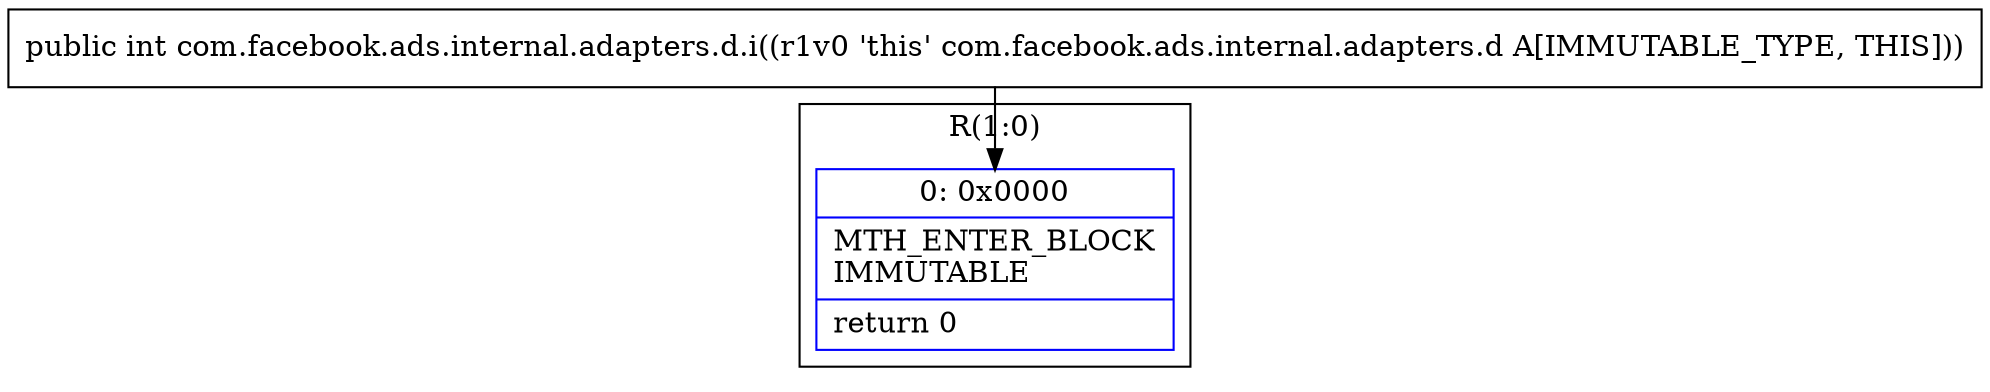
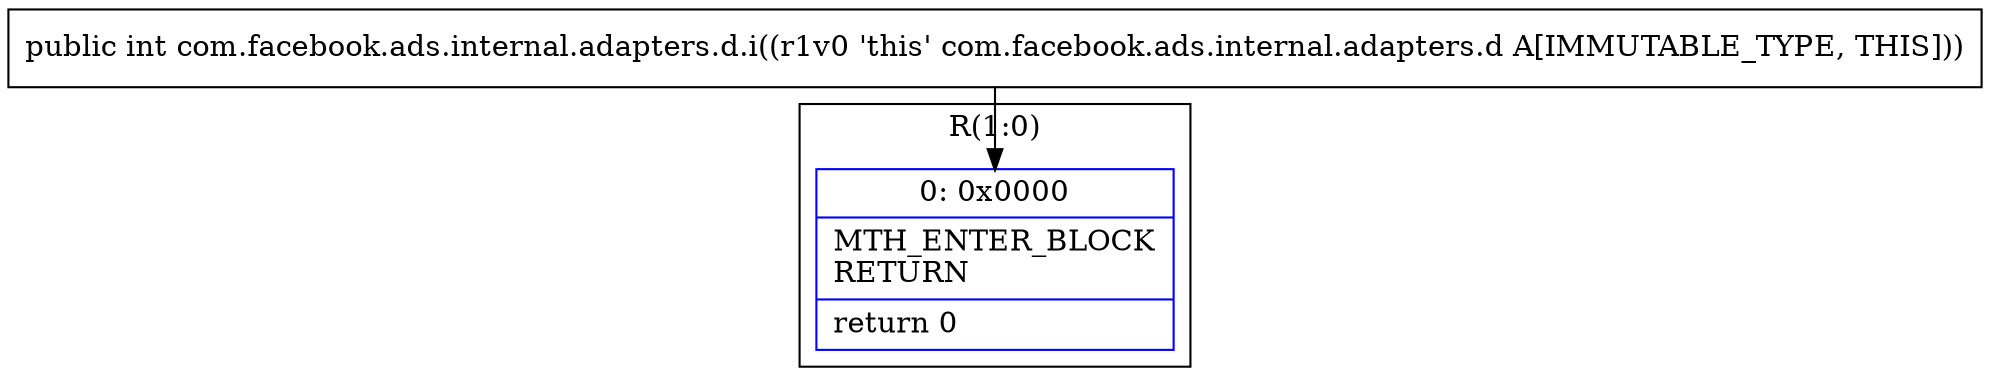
(932, 273) -> (901, 273)
